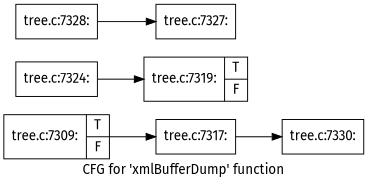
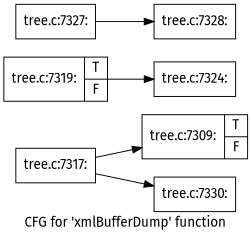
(122, 22) -> (120, 22)
(116, 79) -> (126, 79)
(128, 137) -> (114, 154)
